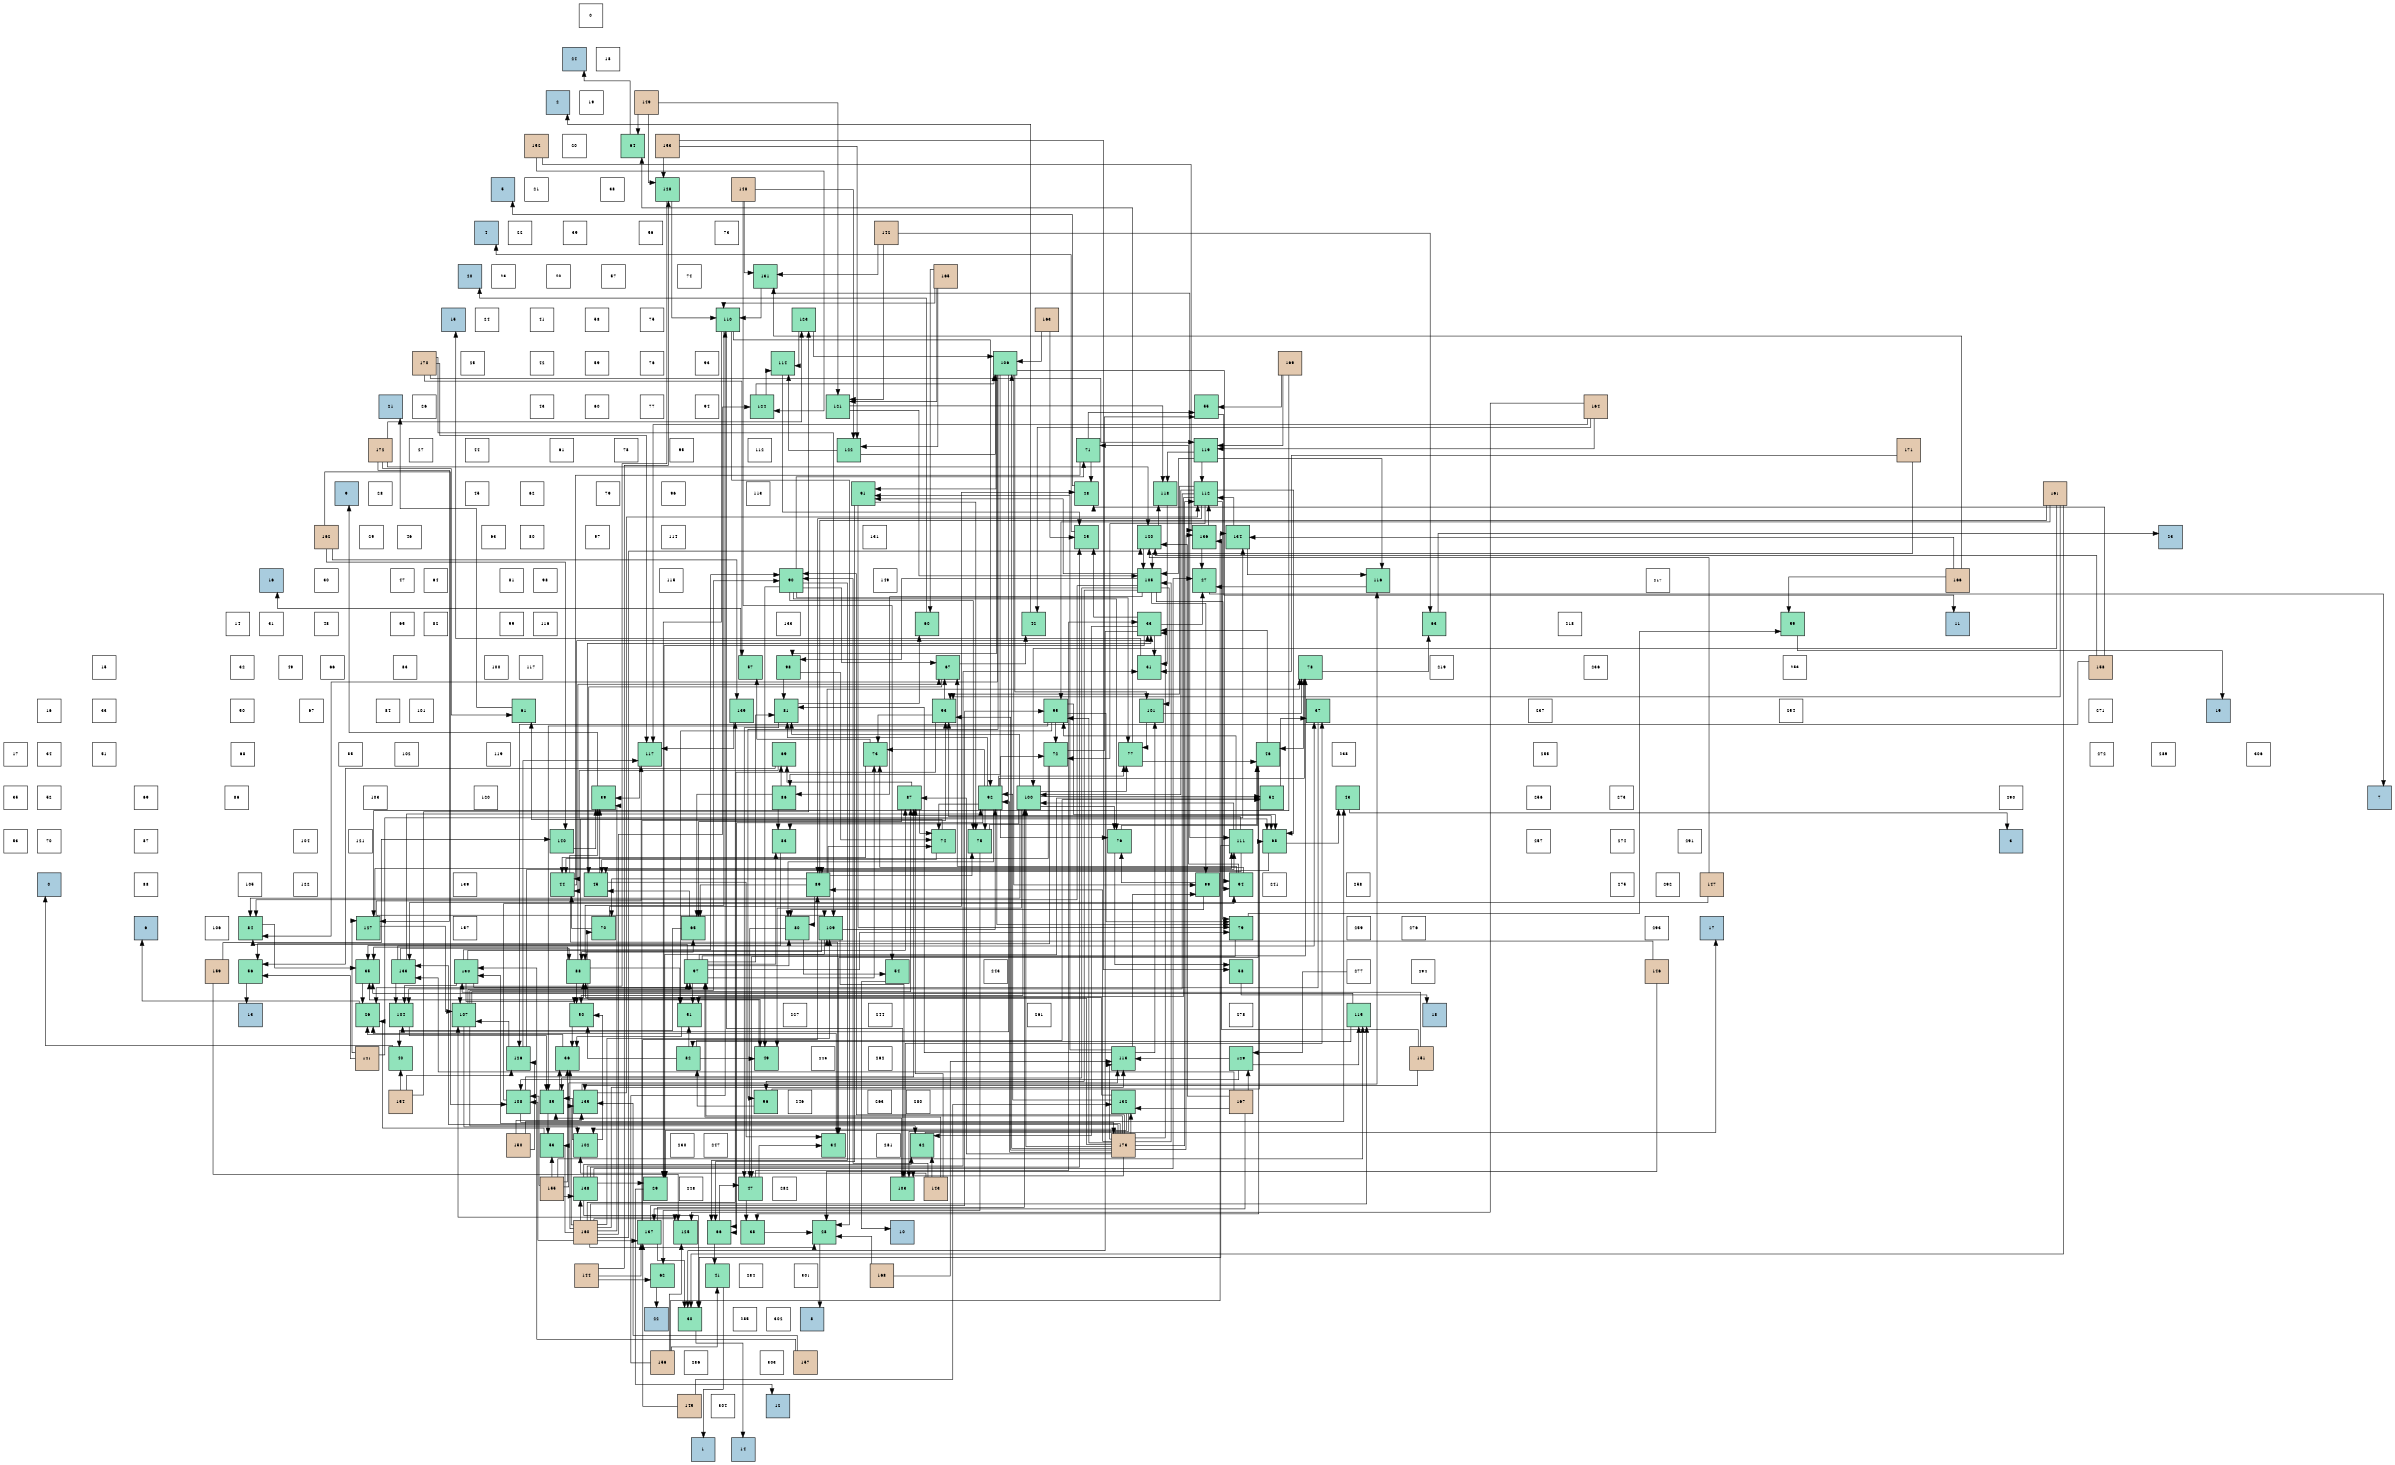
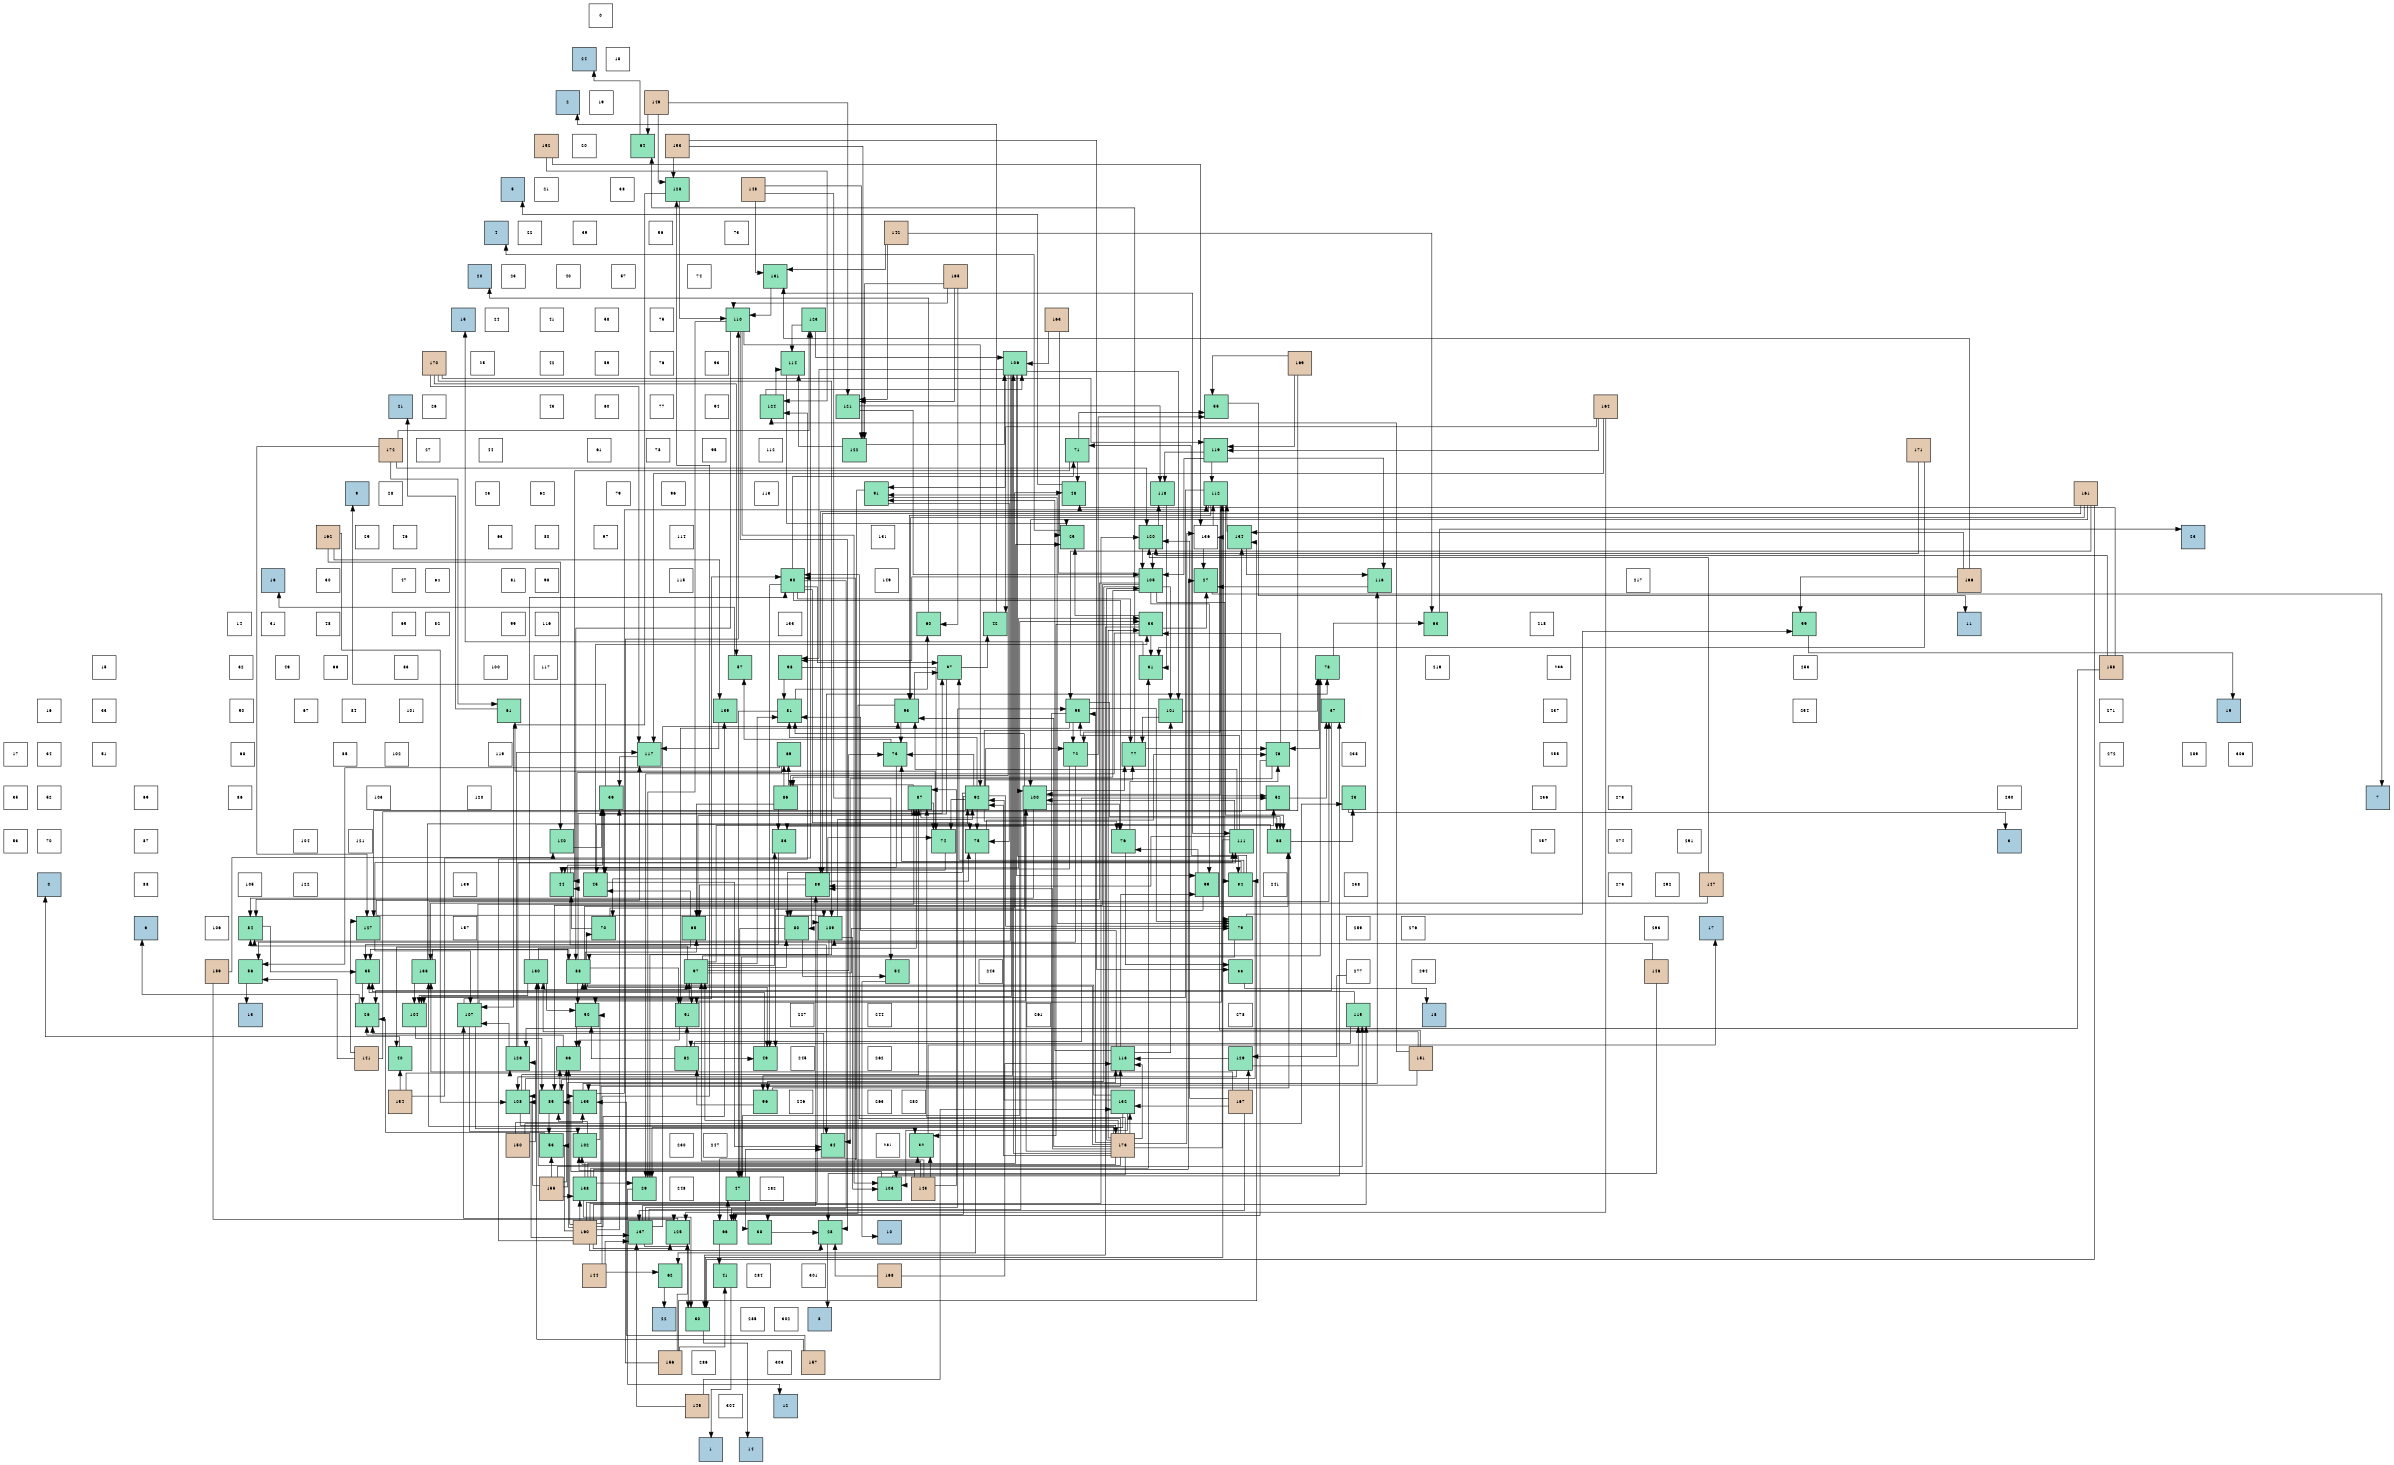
none -> (1396, 431)
(1204, 537) -> (1206, 537)
